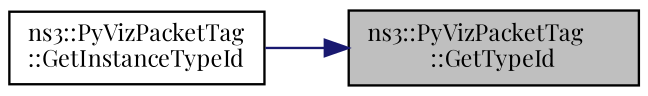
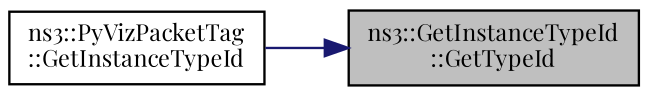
(494, 48) -> (494, 48)
